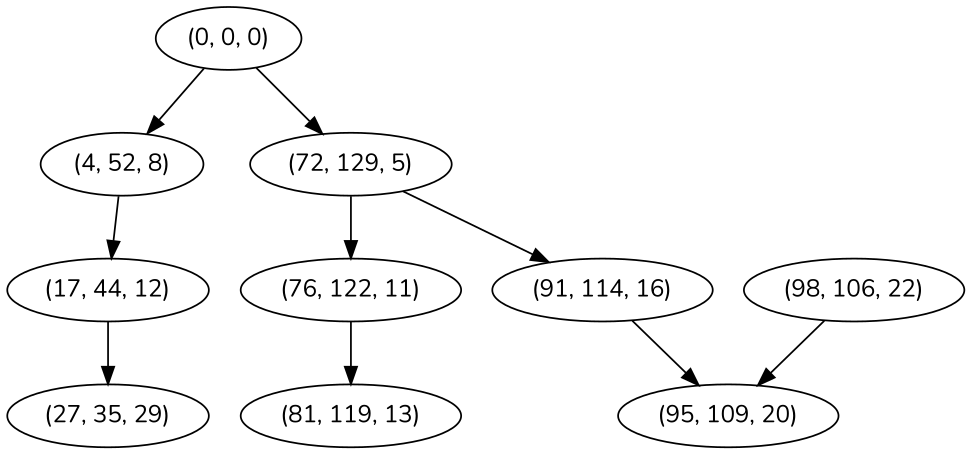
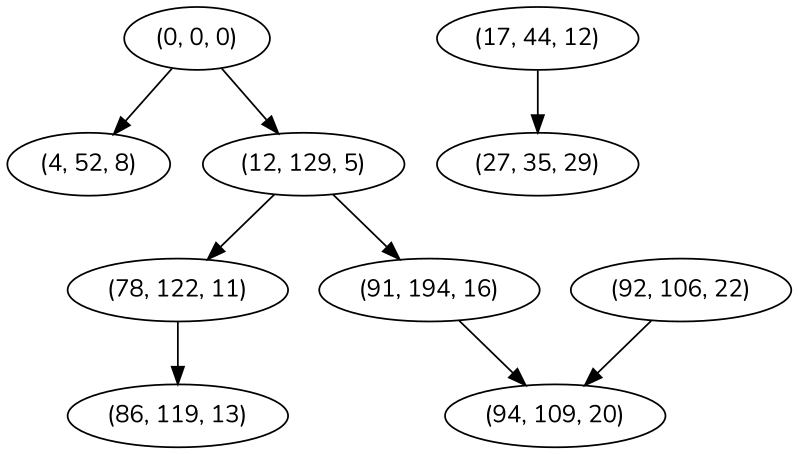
(351, 164) -> (304, 164)
(116, 219) -> none
(351, 290) -> (178, 290)
(603, 290) -> (429, 290)
(854, 290) -> (681, 290)
(351, 416) -> (178, 416)
(728, 416) -> (555, 416)
